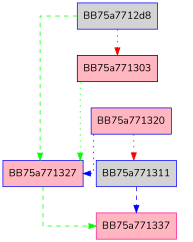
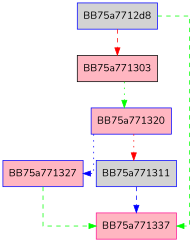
(117, 39) -> (117, 39)
(40, 66) -> (190, 108)
(80, 117) -> (124, 91)
